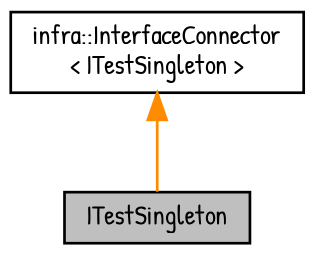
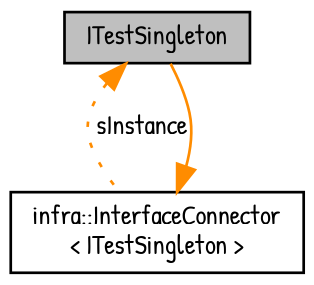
none -> (89, 139)
